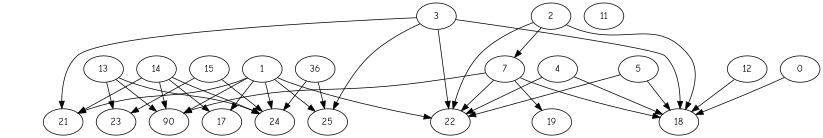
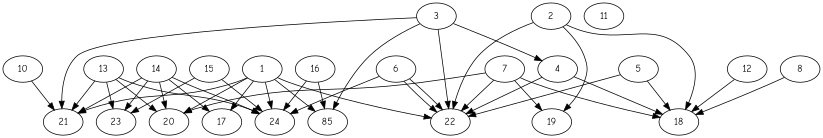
(585, 39) -> (490, 38)
(530, 40) -> (587, 65)
none -> (23, 69)
(315, 69) -> (315, 69)
none -> (396, 69)
(800, 69) -> (800, 69)
none -> (139, 92)
none -> (86, 93)
(169, 122) -> (169, 122)
(328, 122) -> (328, 122)
